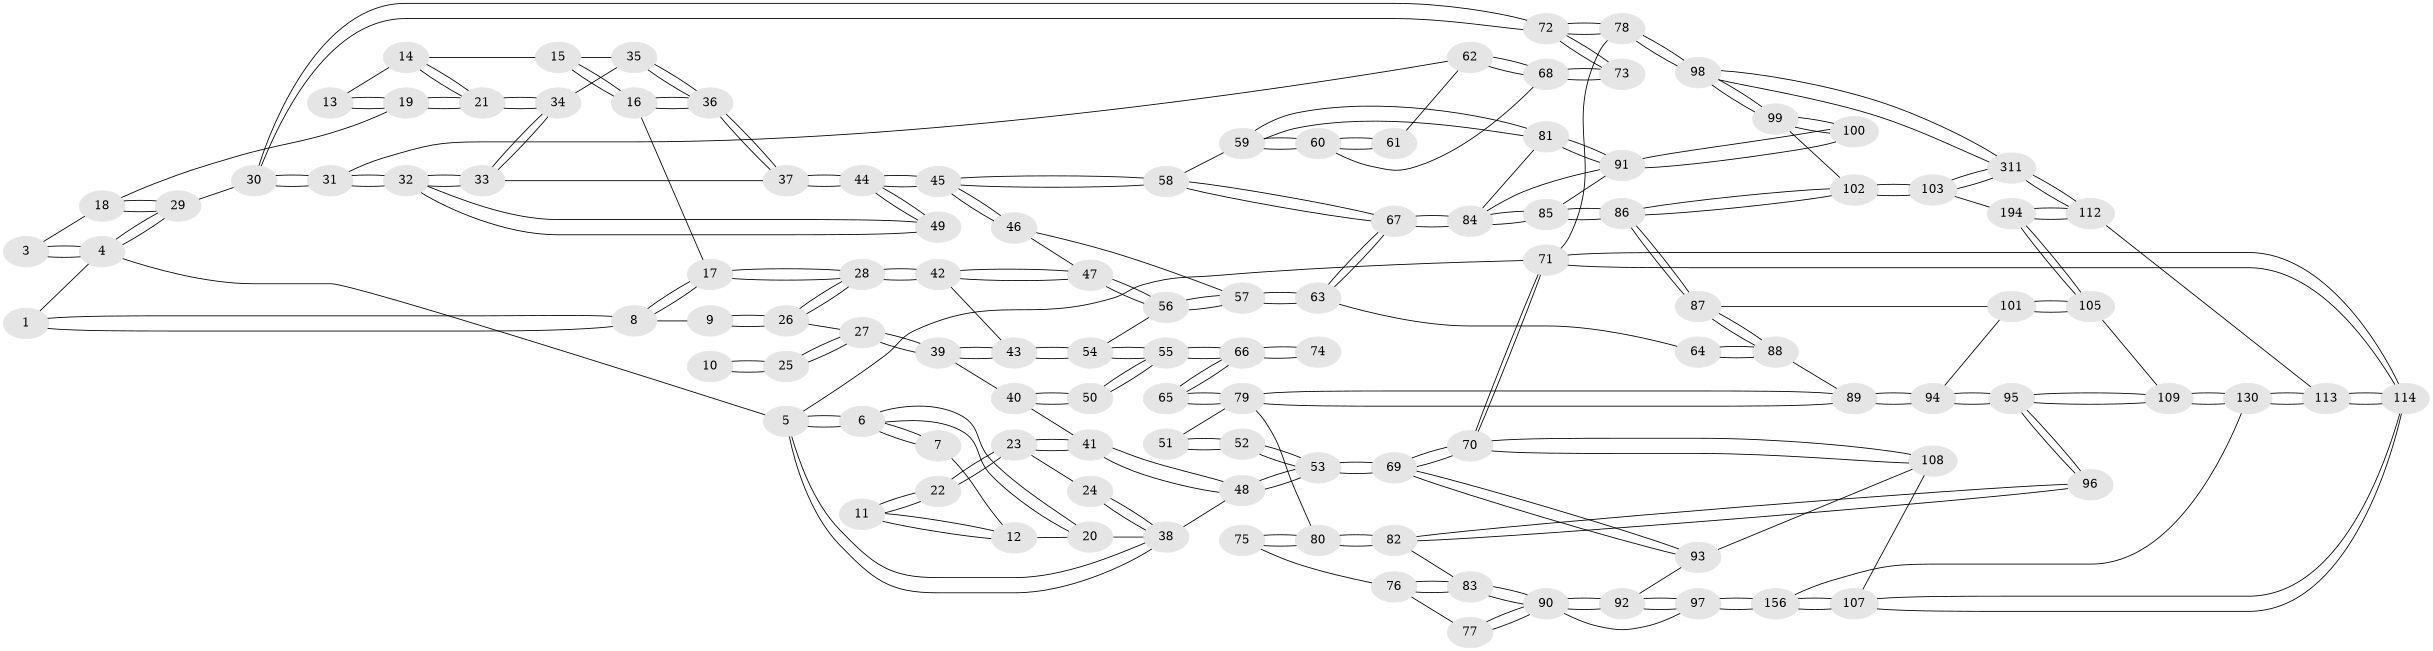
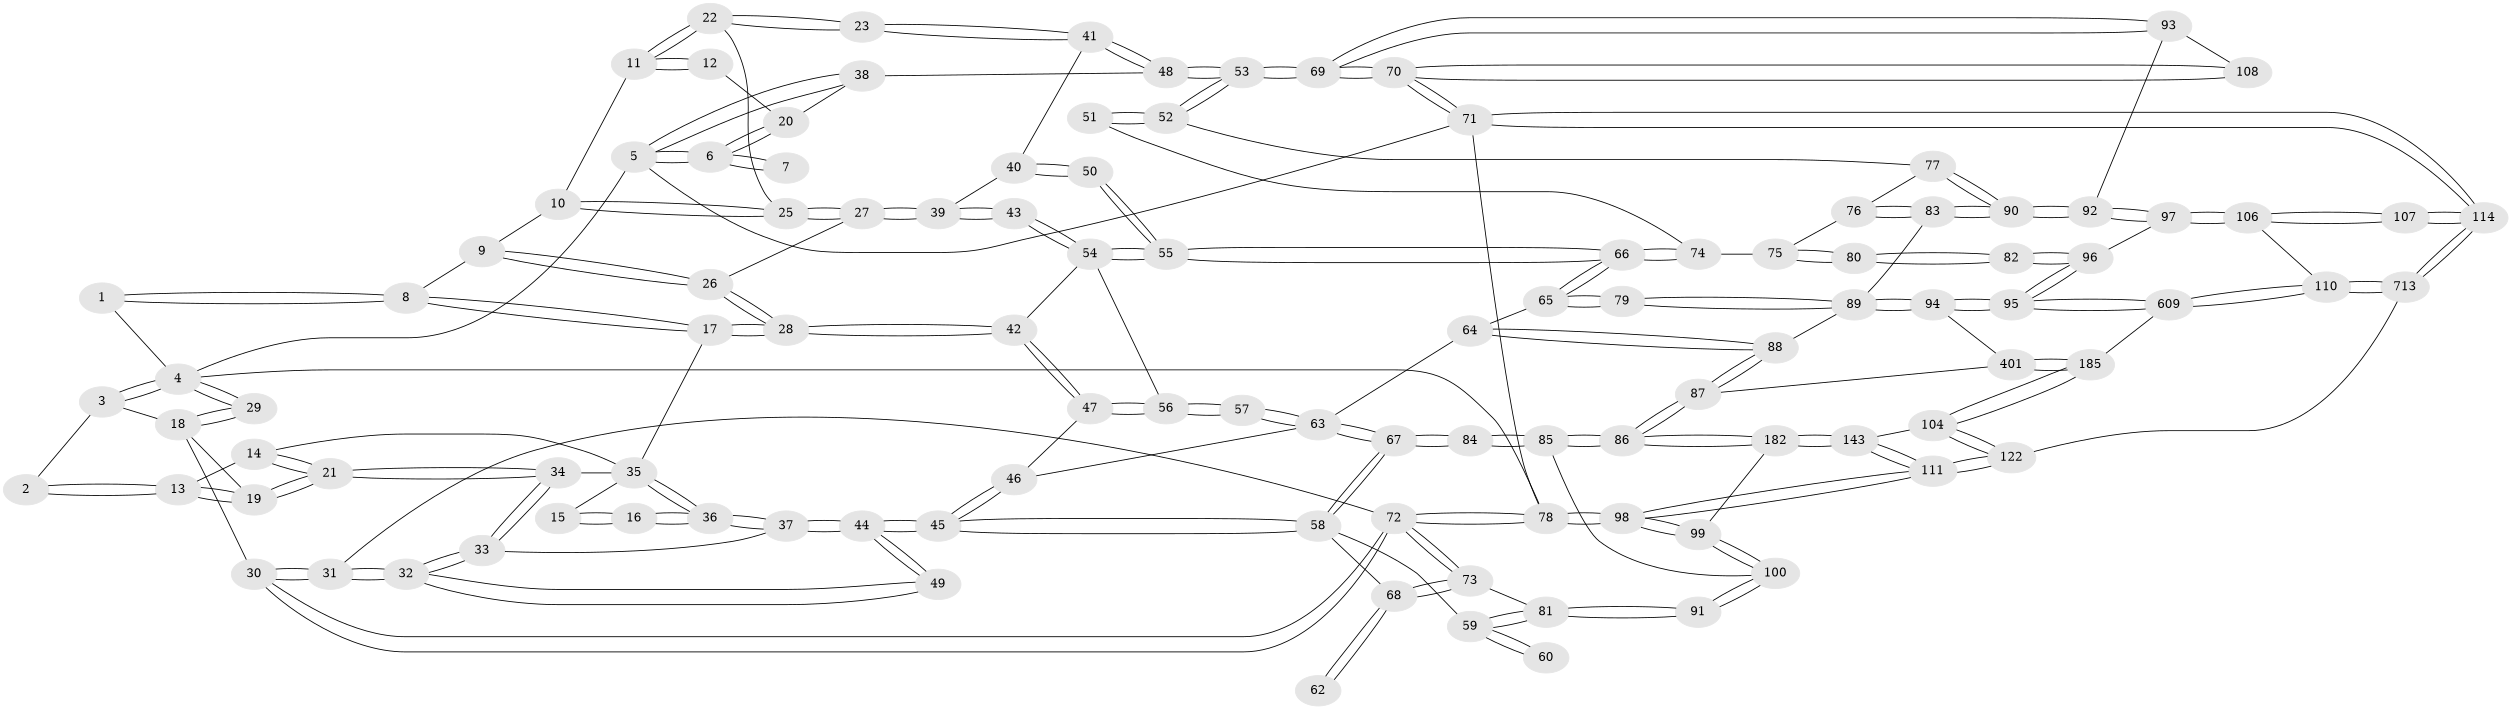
(482, 57) -> (448, 434)
none -> (748, 121)
(898, 130) -> (847, 419)
none -> (596, 134)
(1394, 144) -> none
(1444, 155) -> (1355, 560)
none -> (1547, 160)
(2012, 168) -> (1933, 471)
(1508, 179) -> (1508, 597)
(1541, 185) -> none
(1590, 186) -> (1626, 556)
(672, 189) -> (672, 402)
(1854, 190) -> (1776, 441)
(1933, 190) -> (1854, 441)
(216, 193) -> (221, 508)
(2012, 214) -> (1933, 426)
(2090, 214) -> (2012, 458)
none -> (520, 228)
none -> (1737, 254)
(1130, 258) -> (1166, 452)
(2012, 307) -> (2012, 365)
(2090, 307) -> (2090, 365)
none -> (1508, 316)
(980, 318) -> (1052, 292)
none -> (903, 370)
(2169, 399) -> (2169, 305)
(2248, 399) -> (2326, 287)
(2326, 399) -> (2405, 287)
(1204, 421) -> (1396, 192)
(1294, 488) -> none
none -> (26, 490)
(978, 491) -> none
(1090, 491) -> none
(1894, 532) -> none
(1432, 564) -> (1888, 270)
(1776, 604) -> (2248, 218)
(1622, 630) -> (2130, 238)
